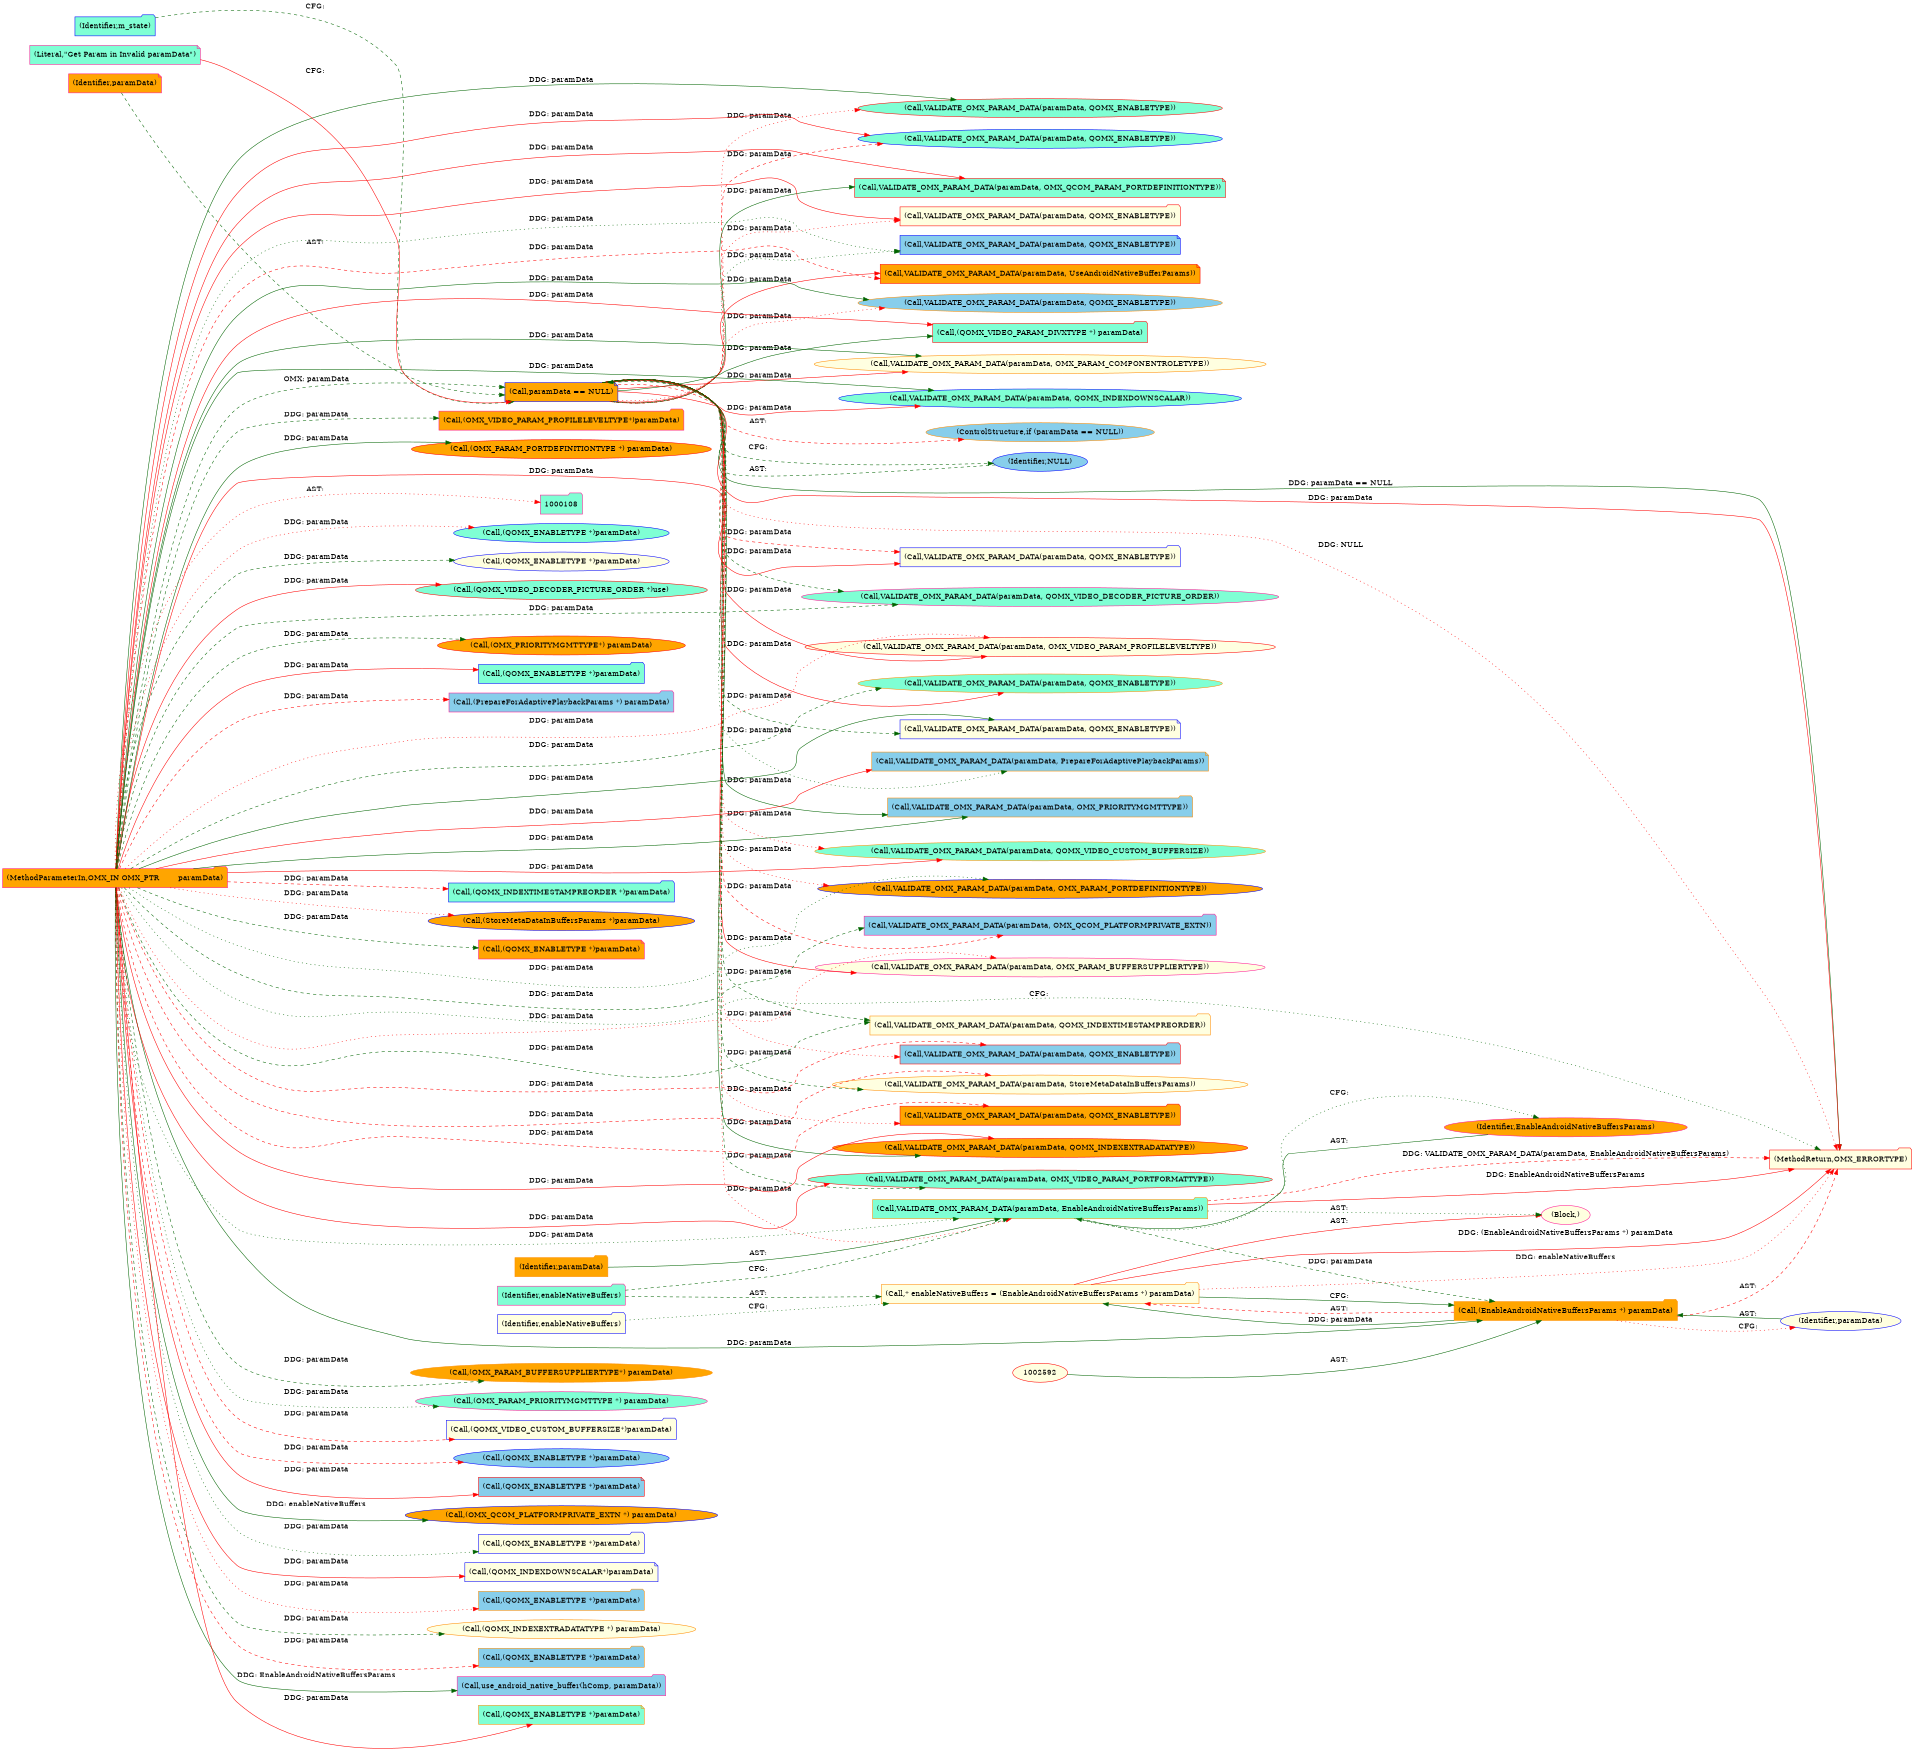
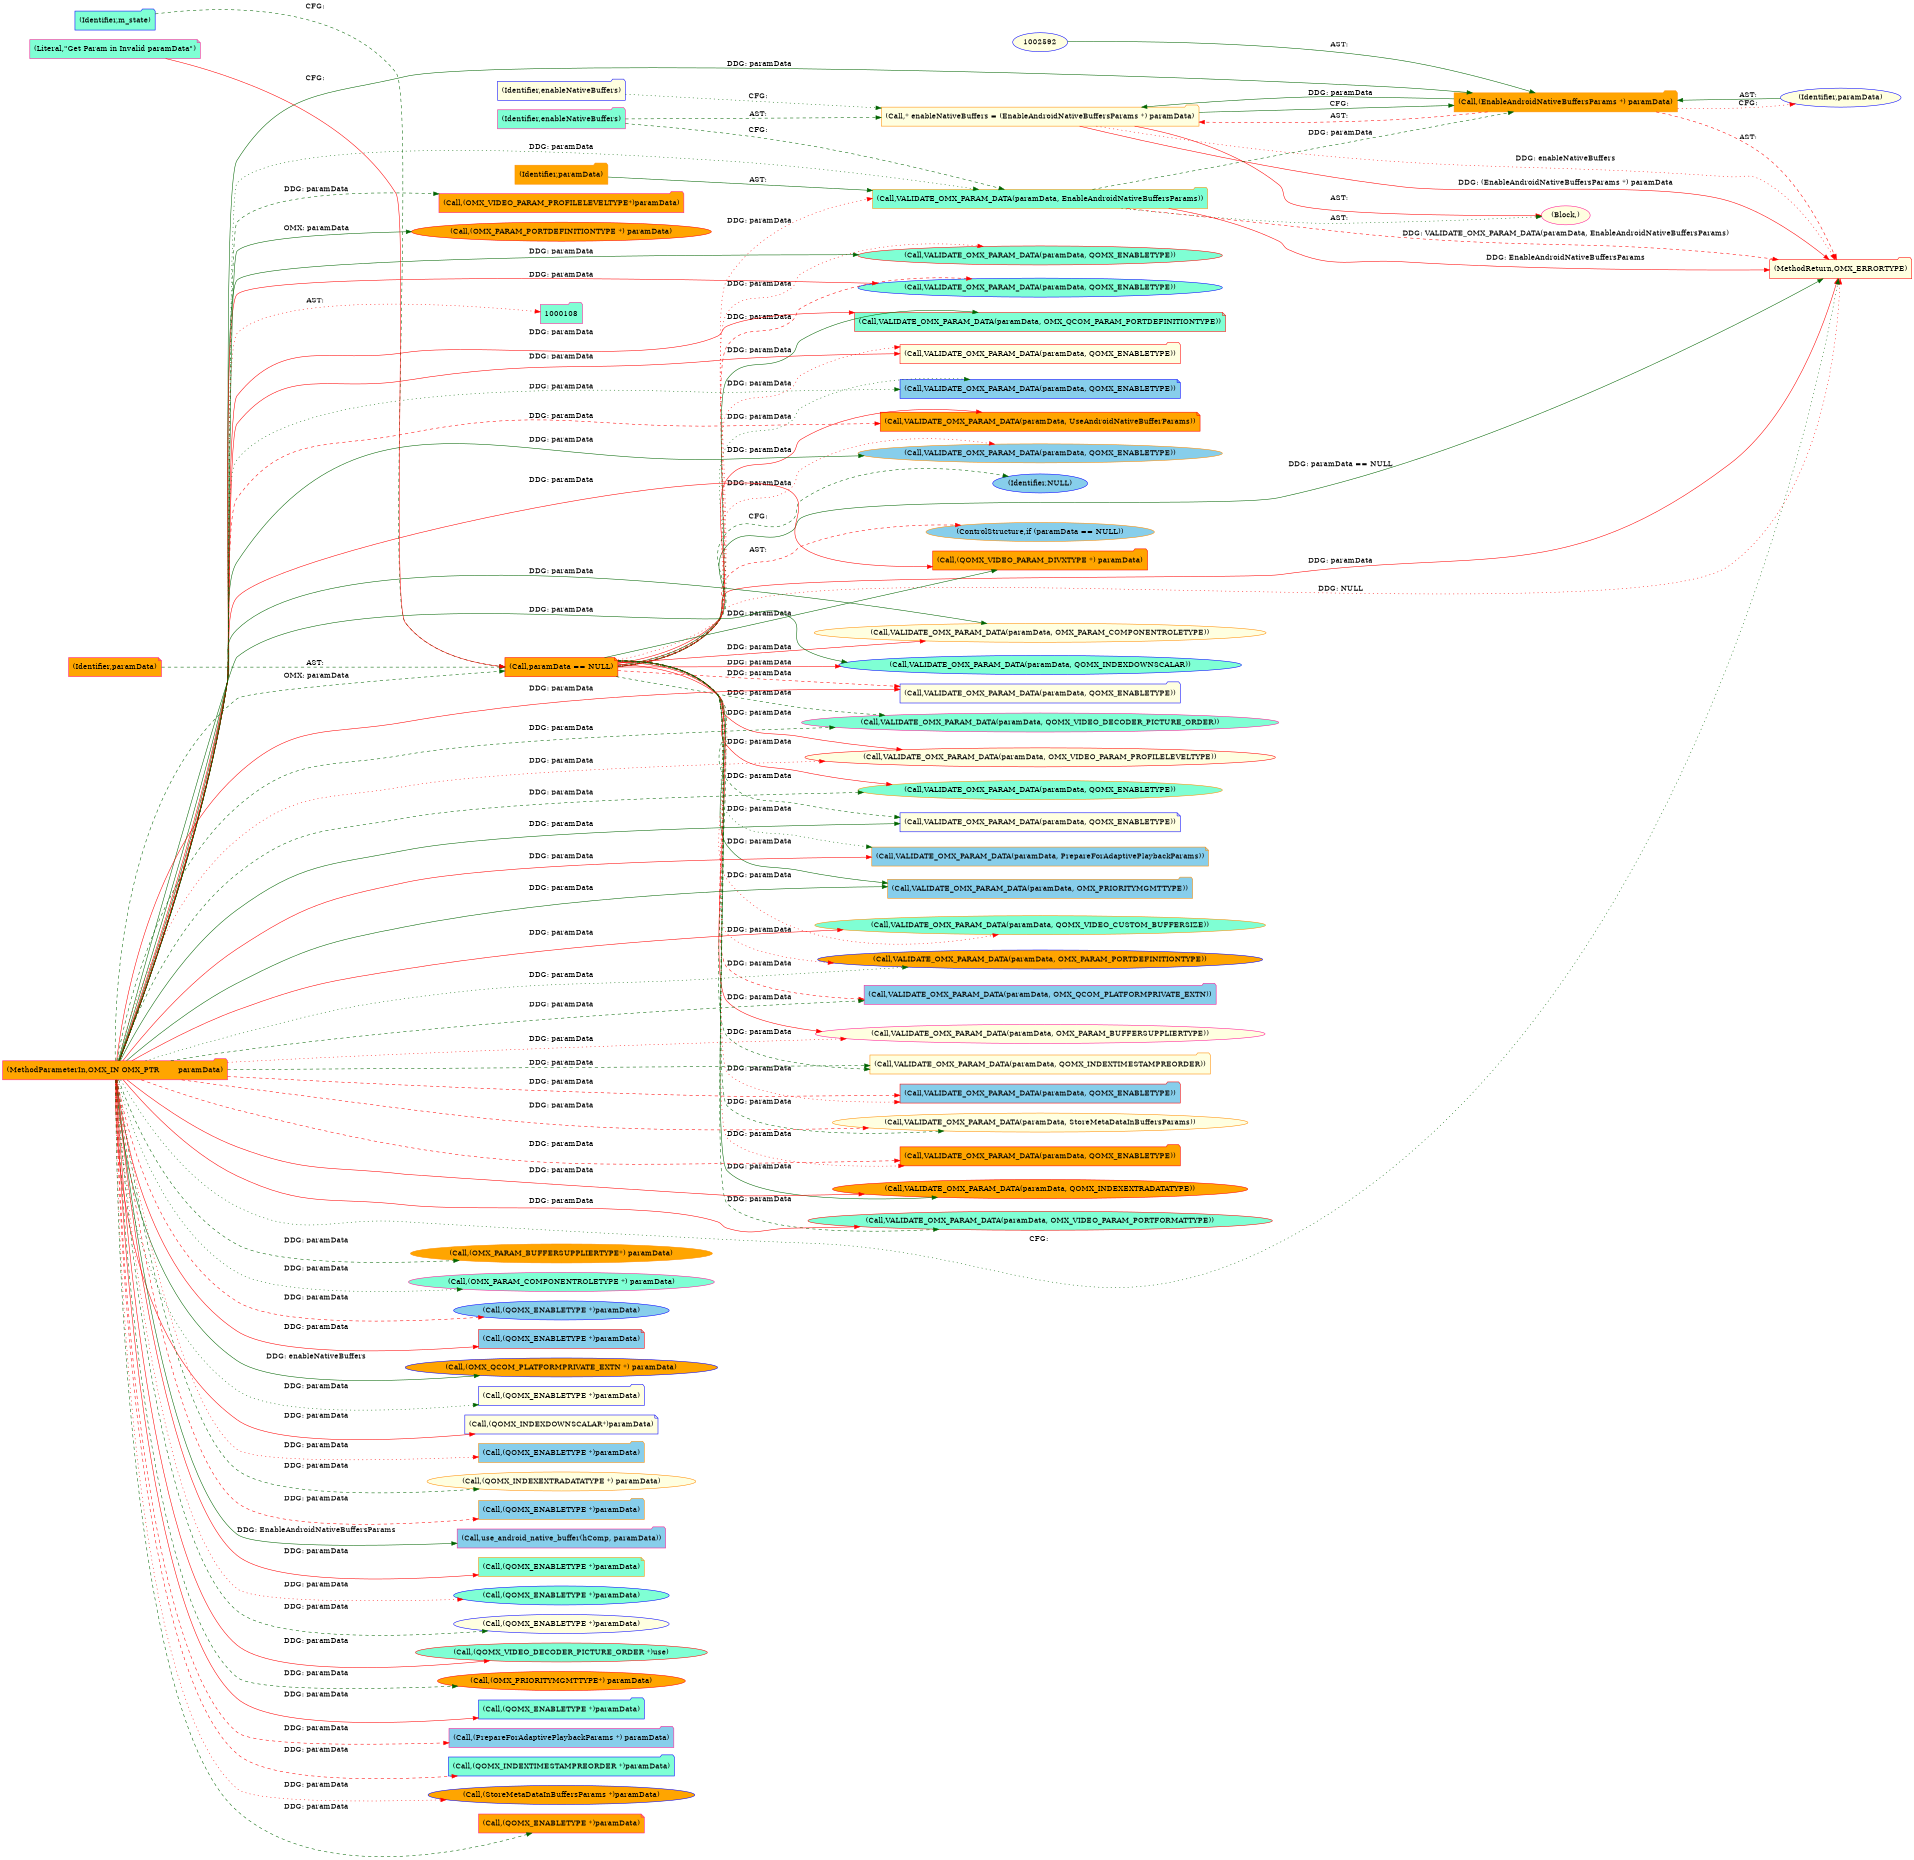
(1040, 333) -> (1040, 560)
(561, 392) -> (561, 667)
(316, 438) -> (316, 228)
(770, 476) -> none
(1566, 1127) -> none
(1040, 1373) -> (1040, 42)
(561, 1401) -> (561, 1282)
(561, 1430) -> none
